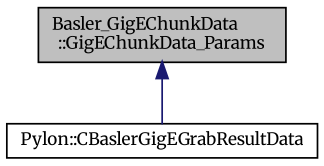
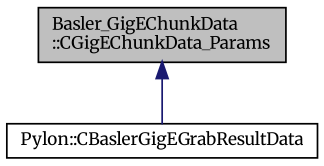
(162, 35) -> (162, 35)
